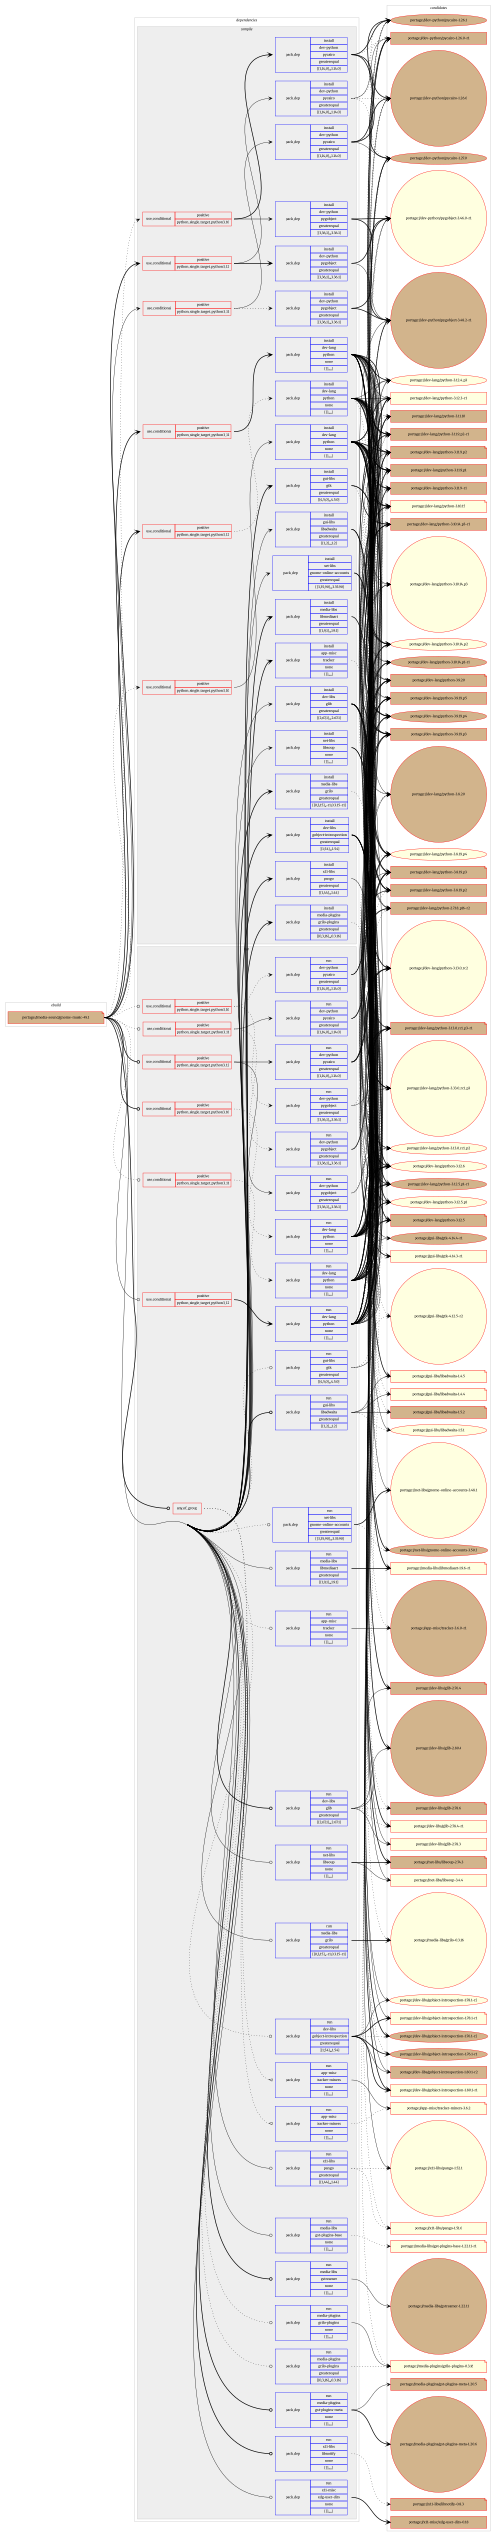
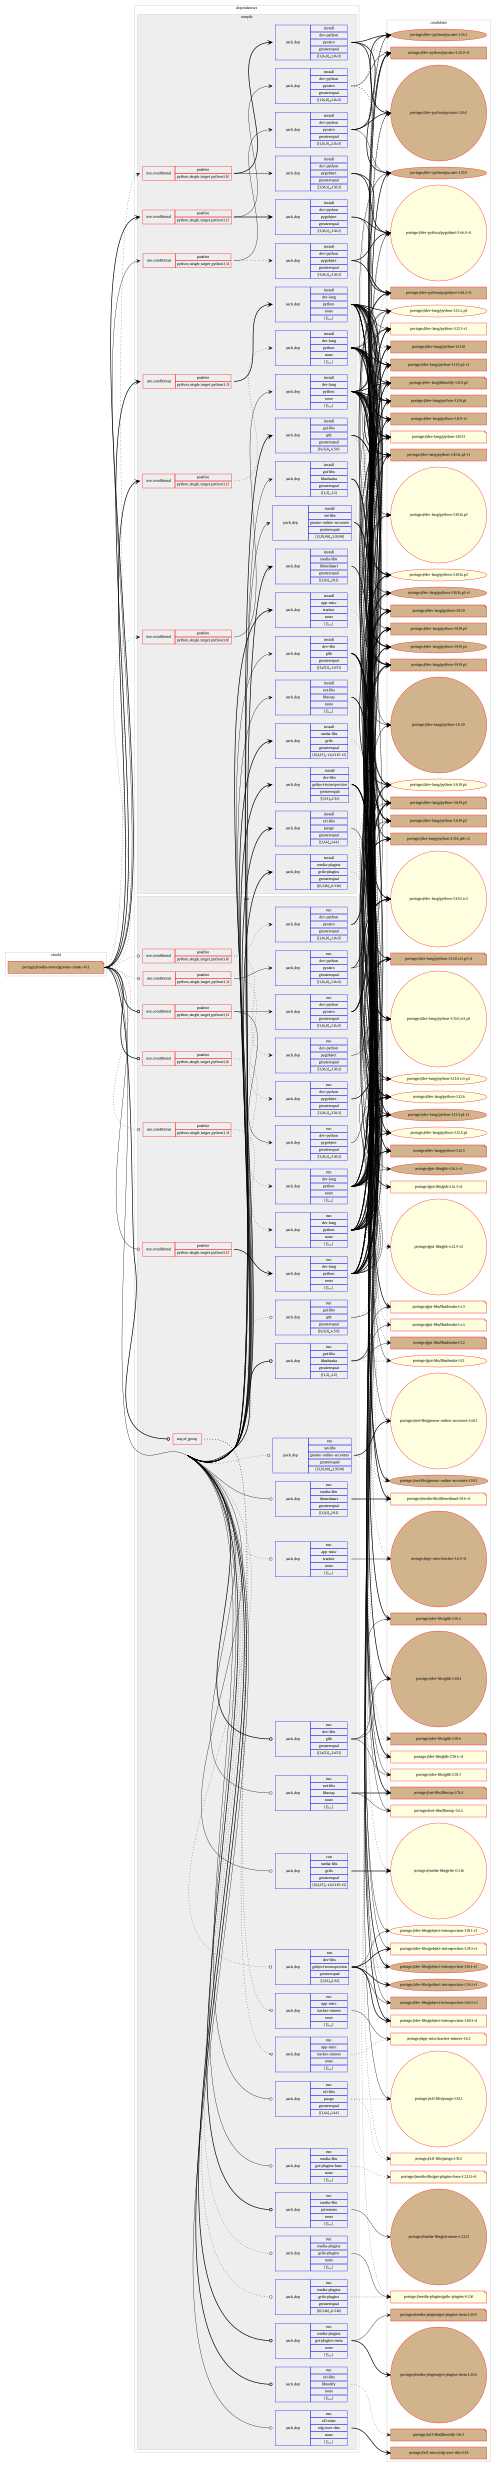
(439, 320) -> (439, 293)
(439, 452) -> (439, 383)
